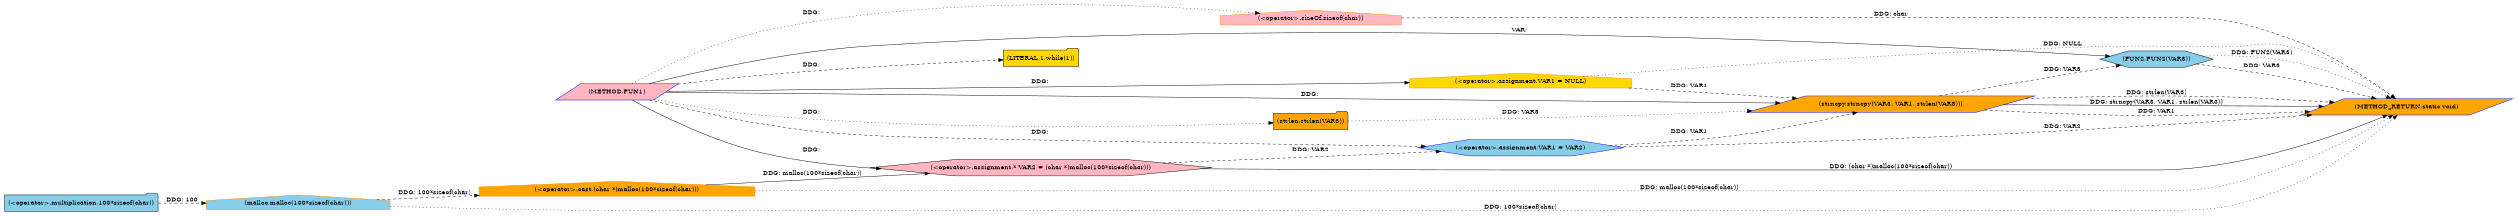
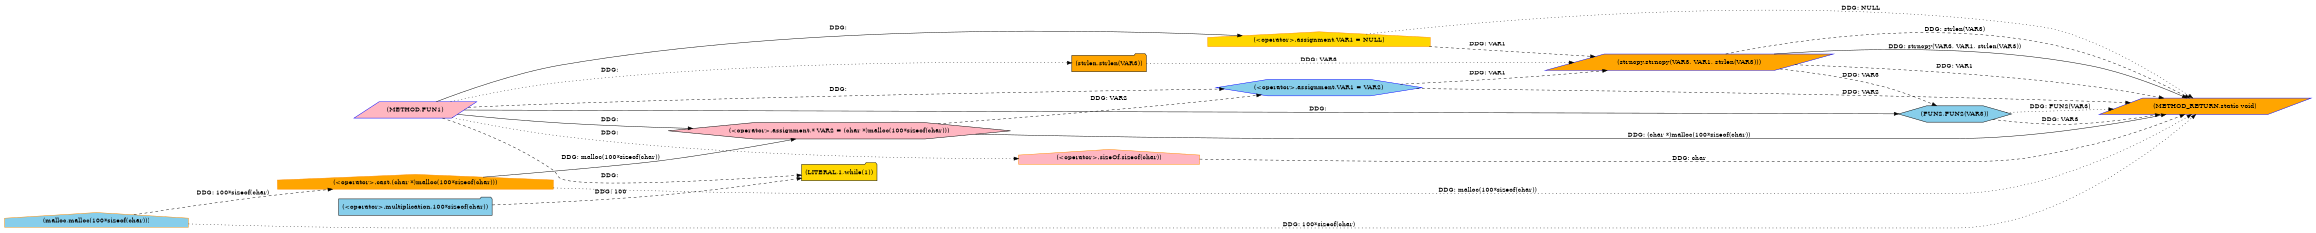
(1521, 30) -> (1319, 109)
(1220, 98) -> none
(180, 203) -> (645, 197)
